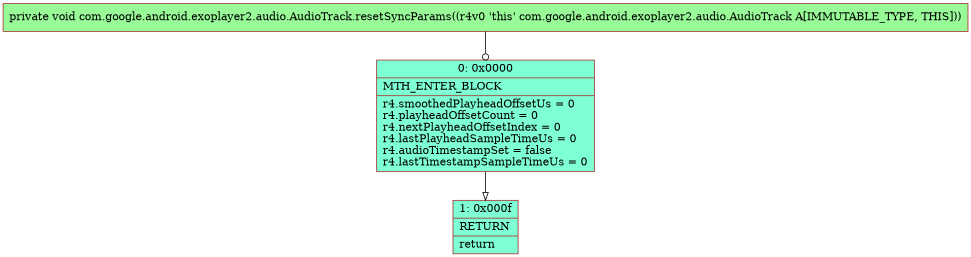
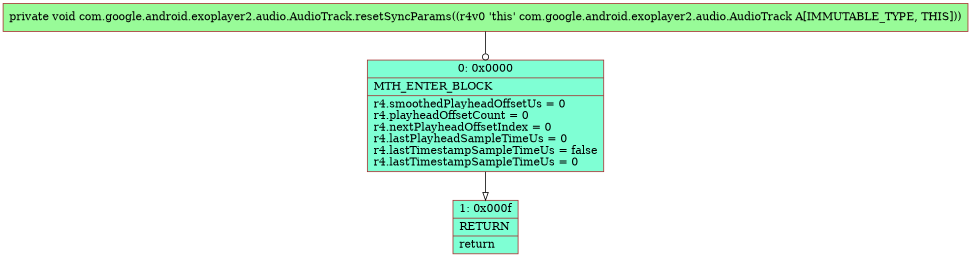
(467, 151) -> (486, 151)
